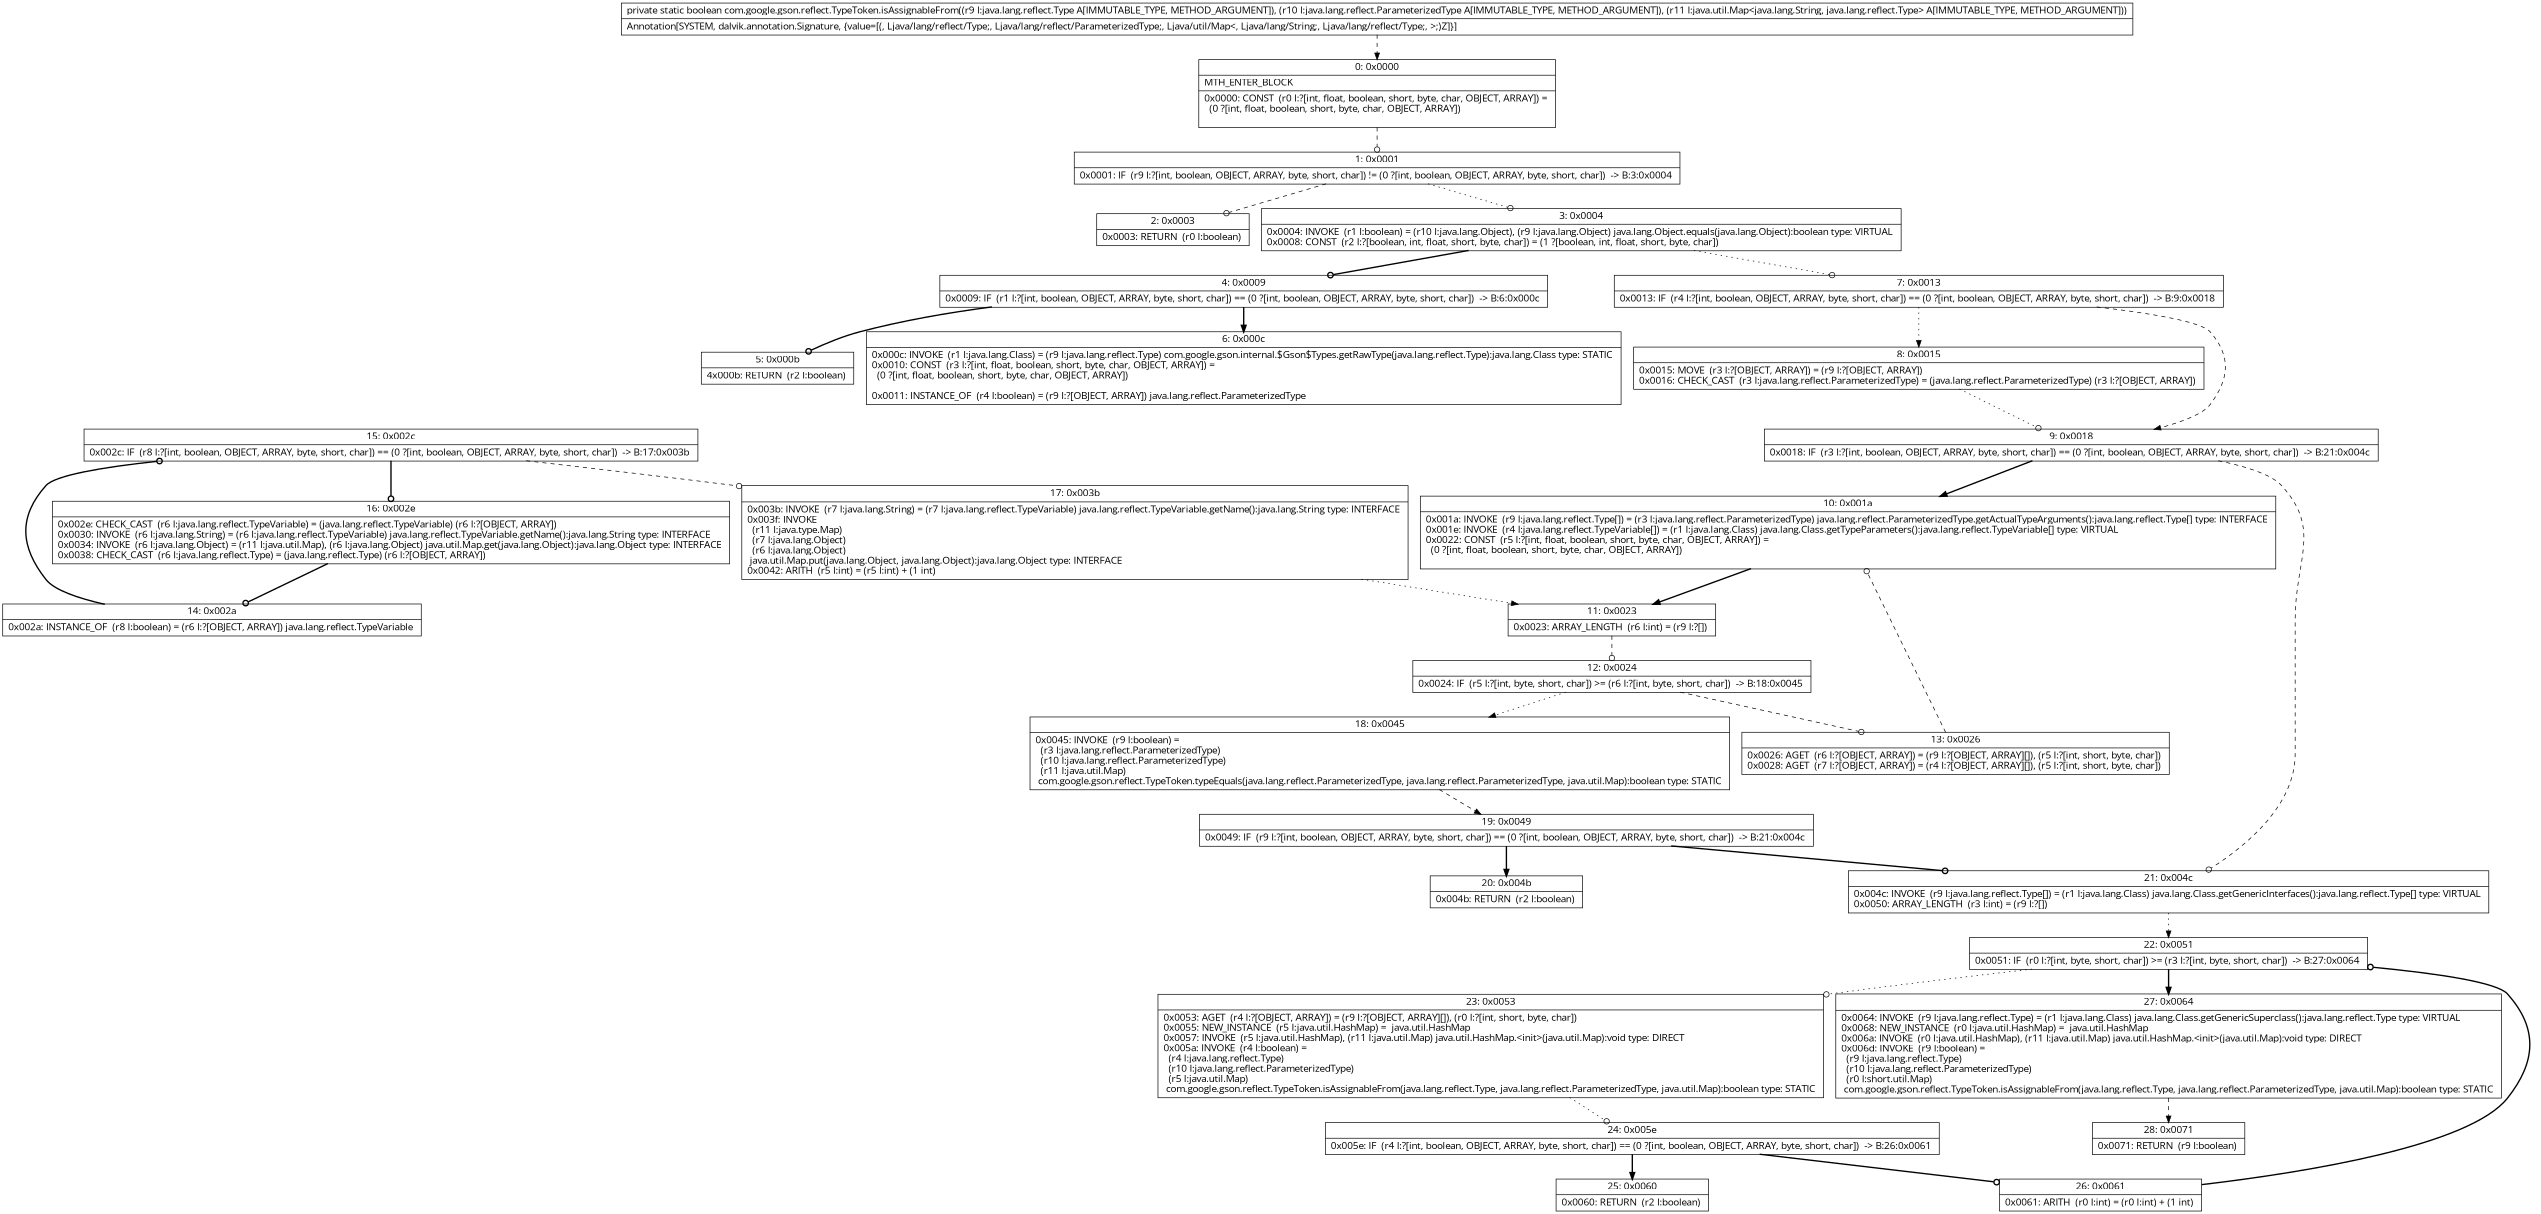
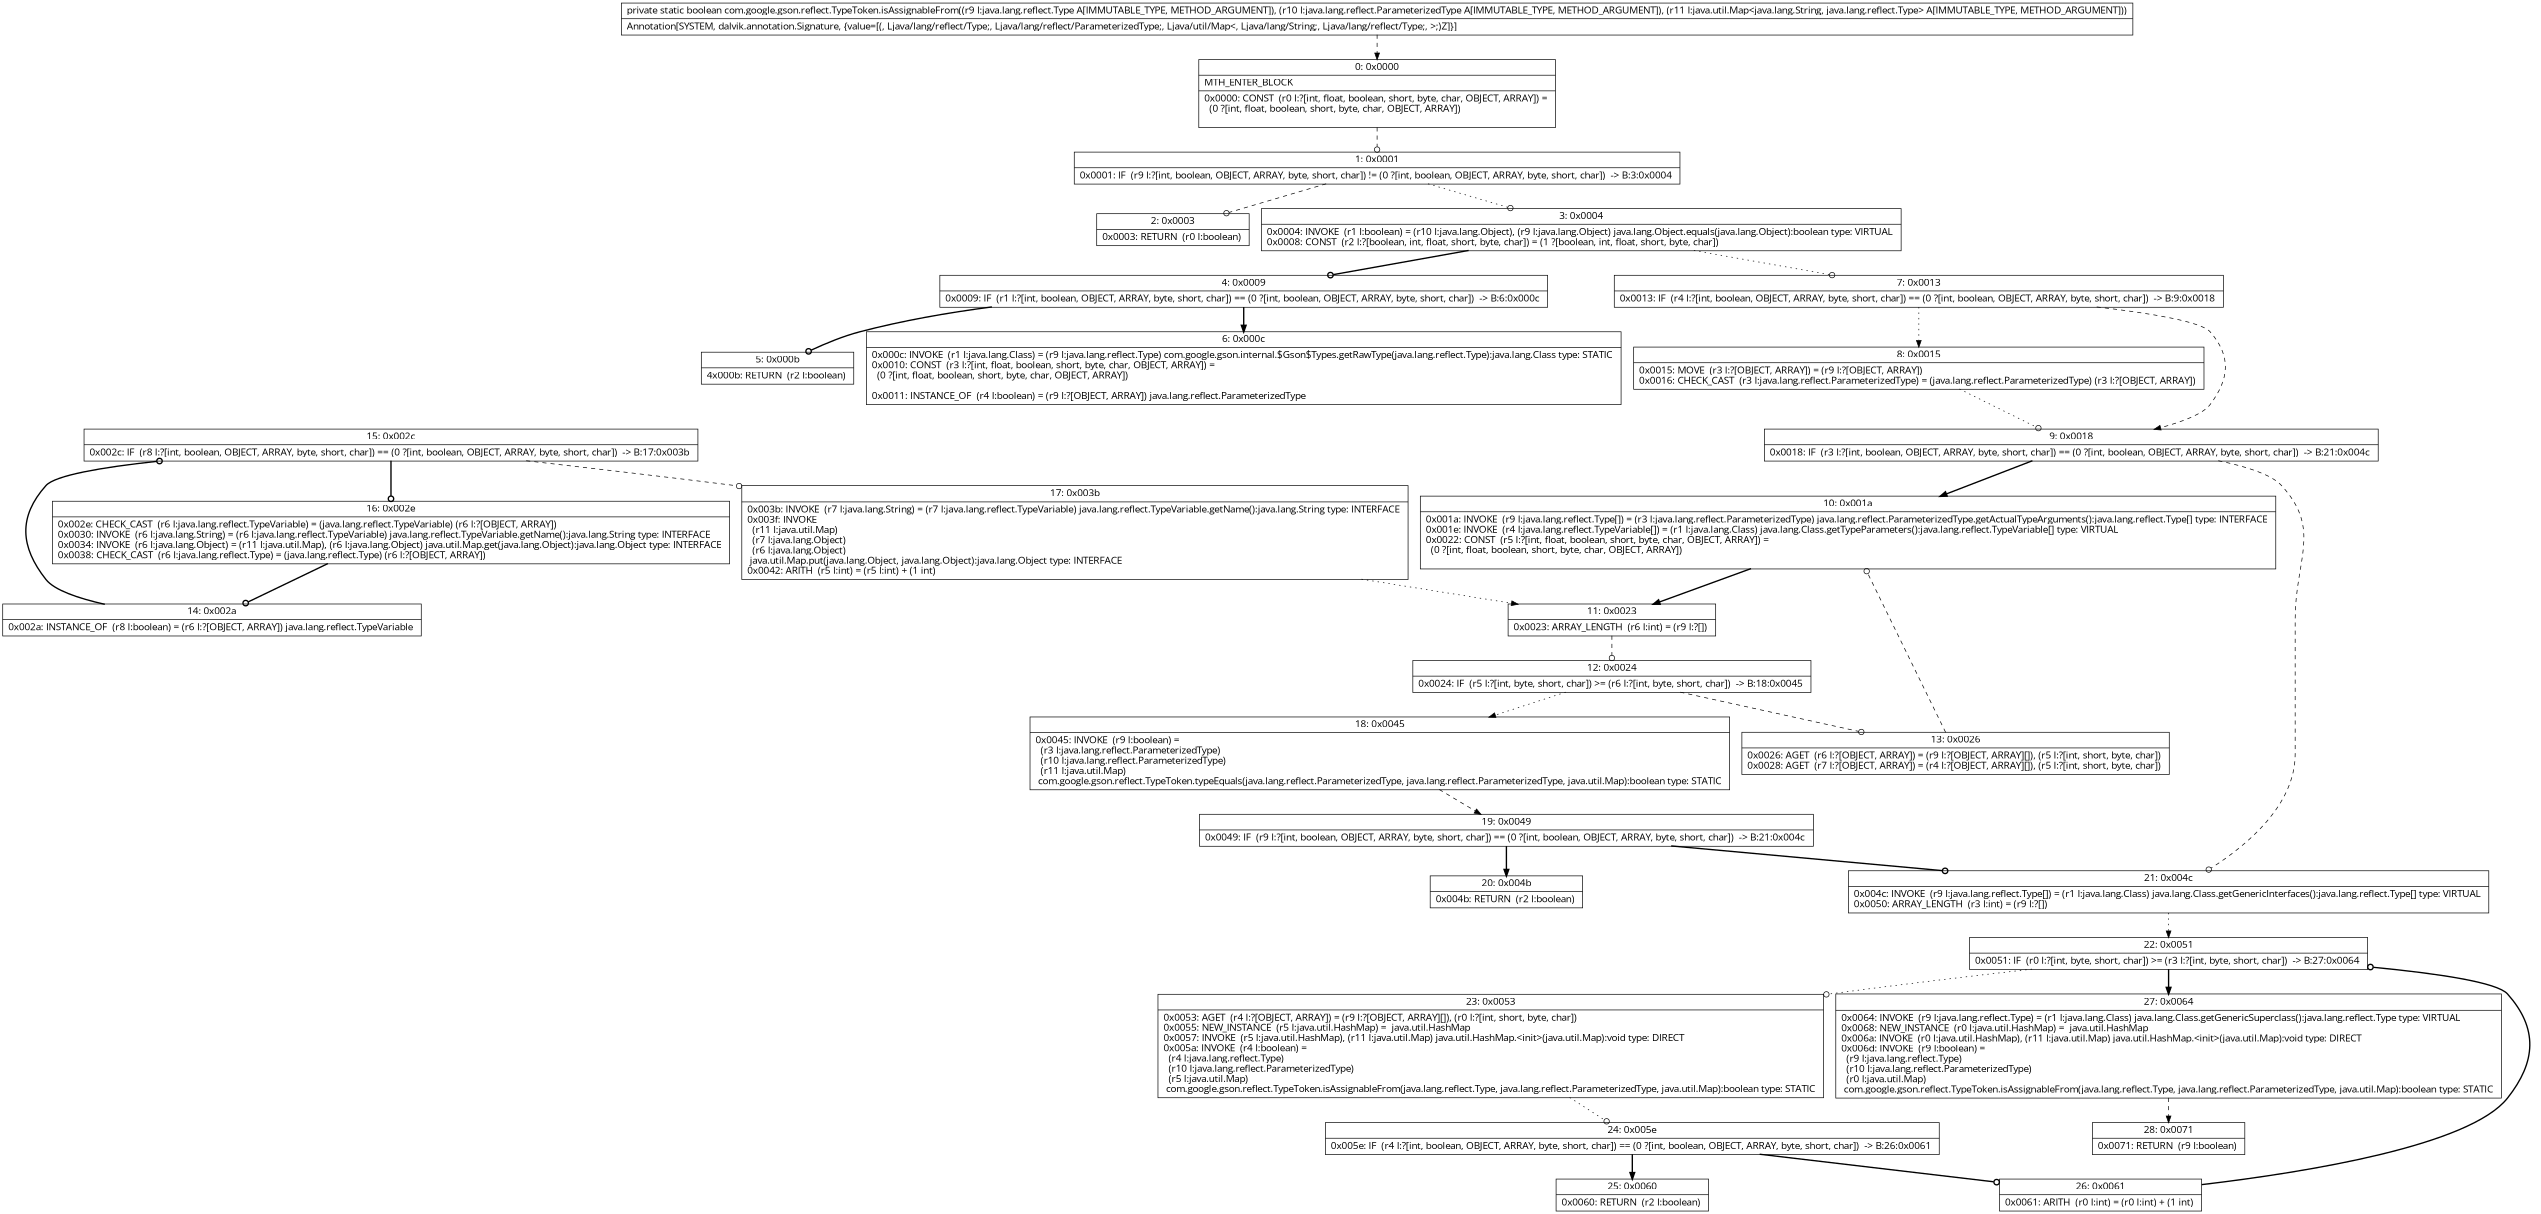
(795, 530) -> (793, 530)
(1887, 1079) -> (1884, 1079)
